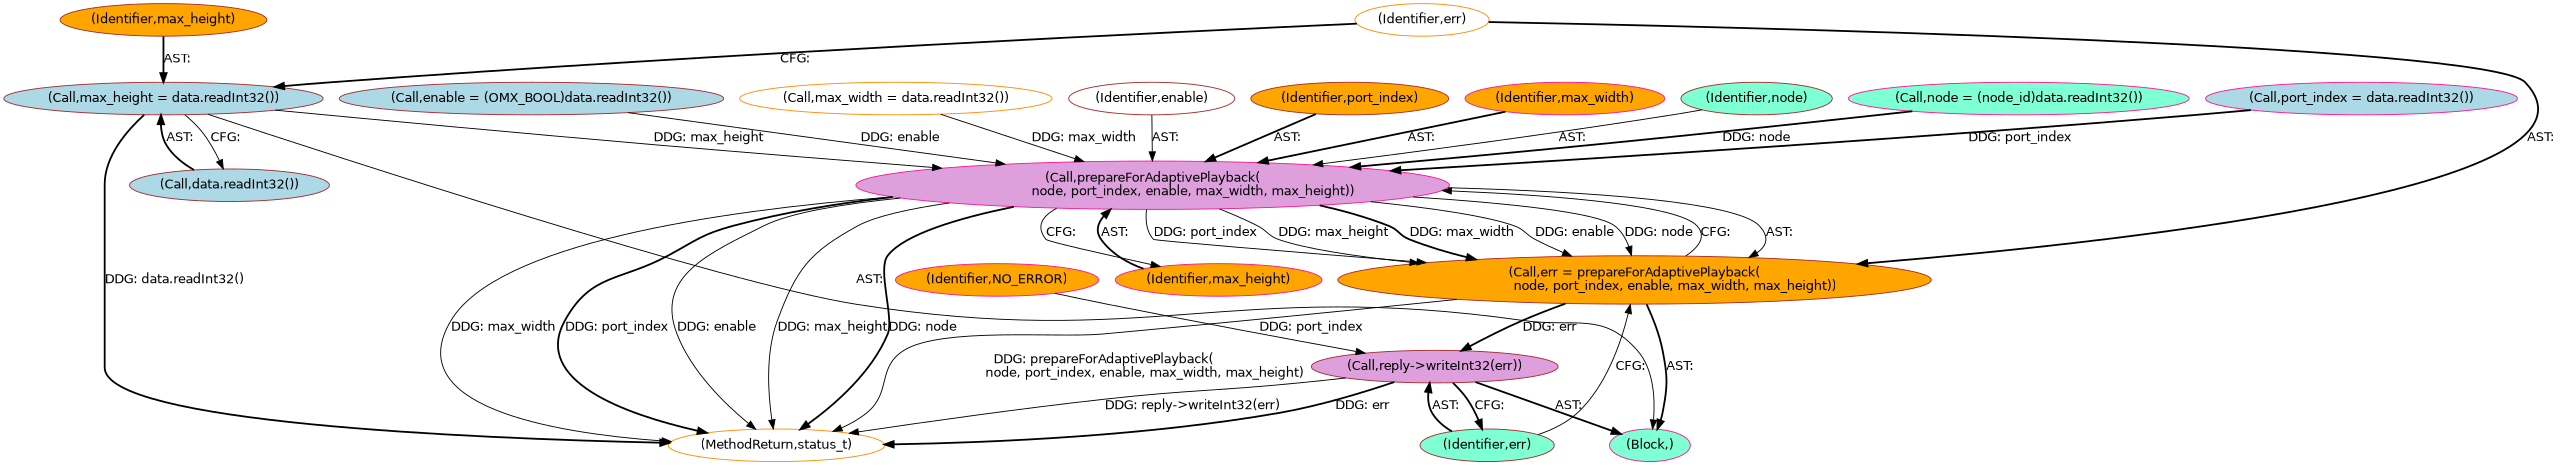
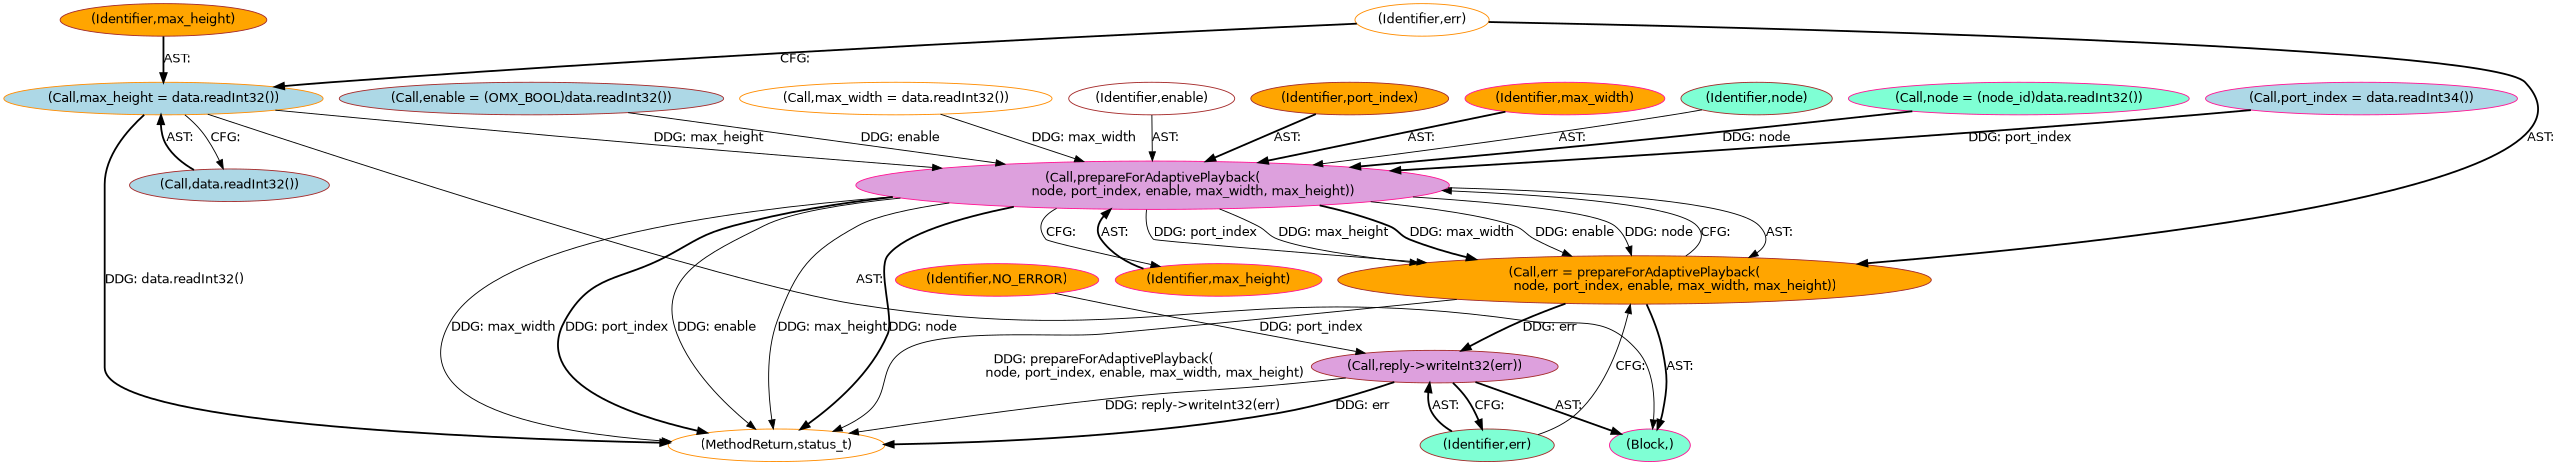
(163, 99) -> (163, 99)
(2362, 99) -> (2362, 99)
